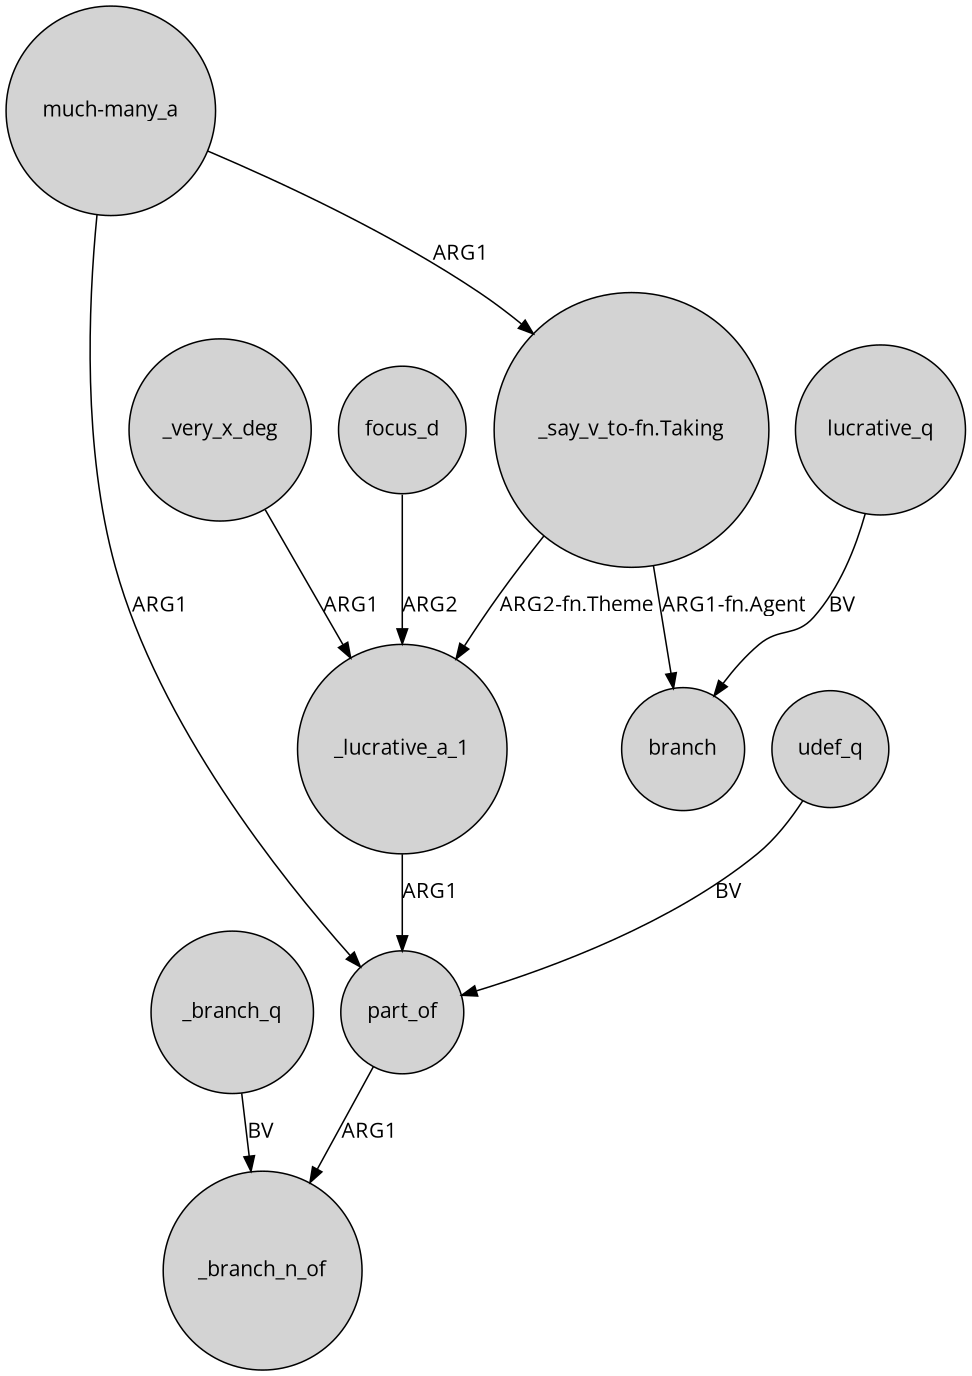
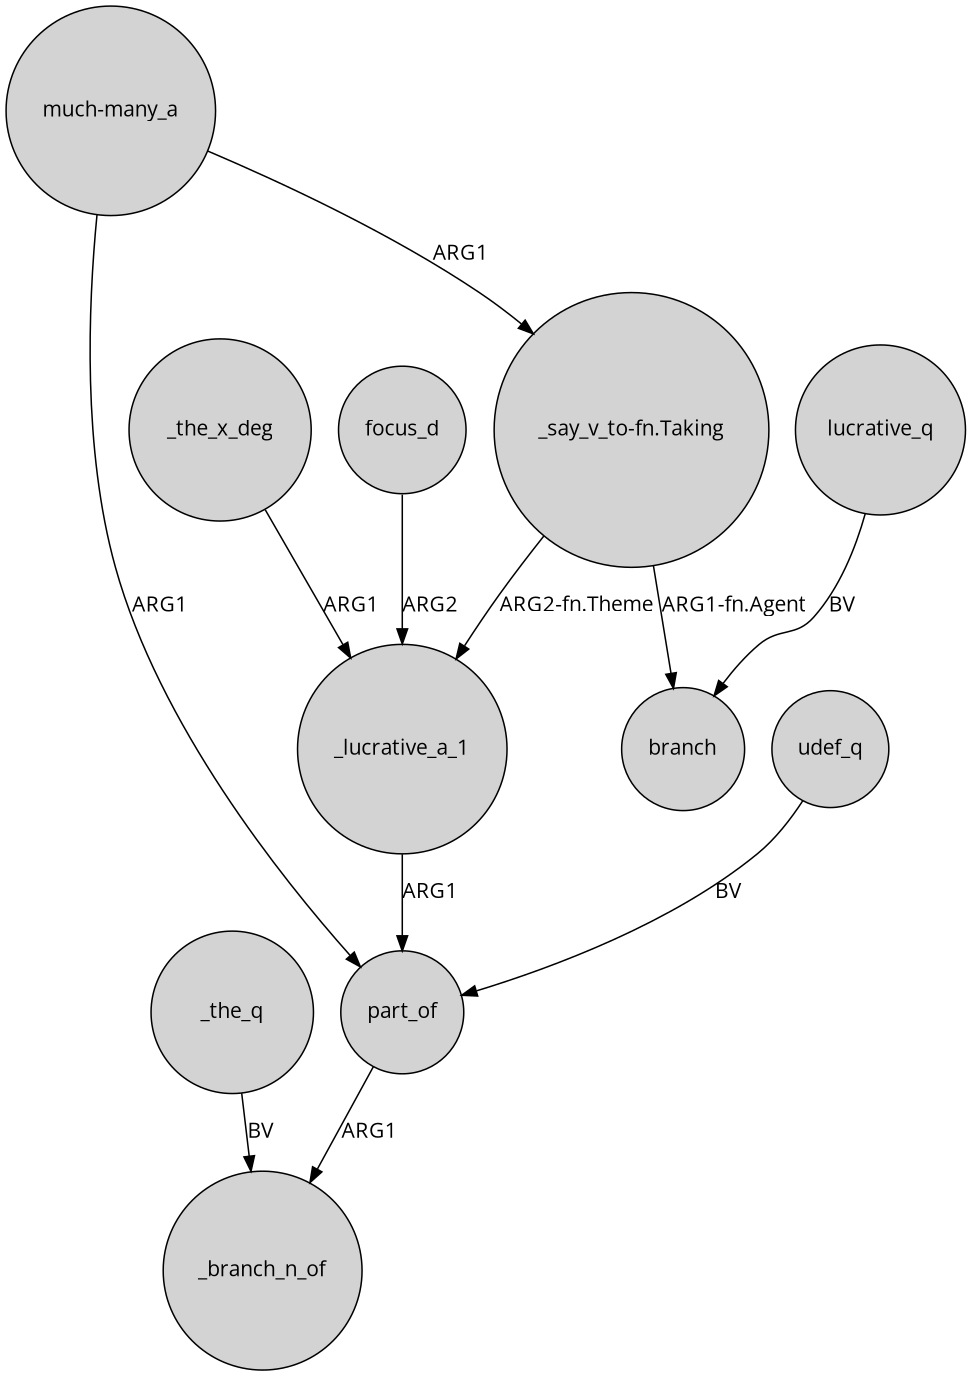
(220, 430) -> (220, 430)
(232, 1012) -> (232, 1012)
